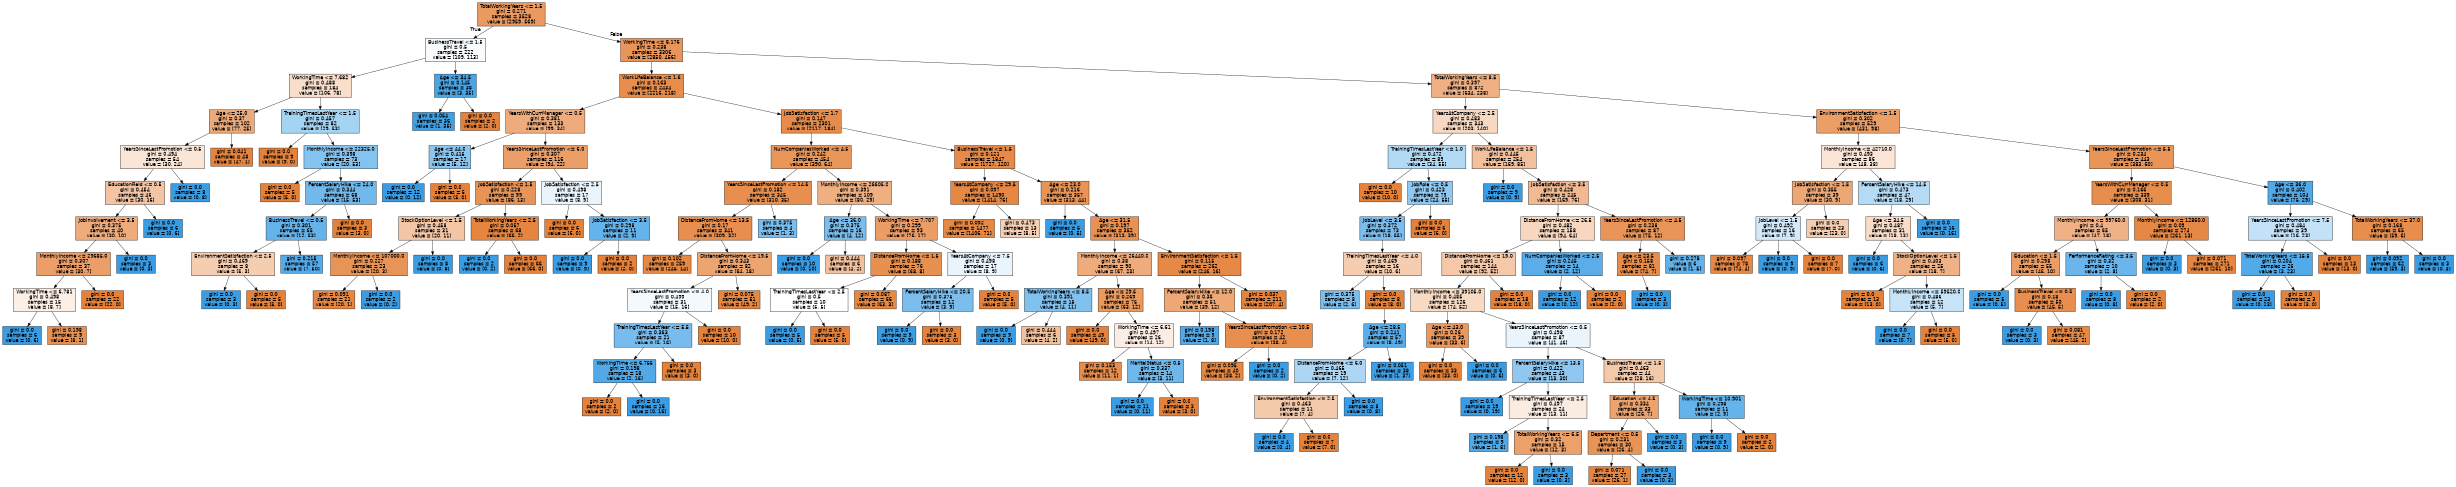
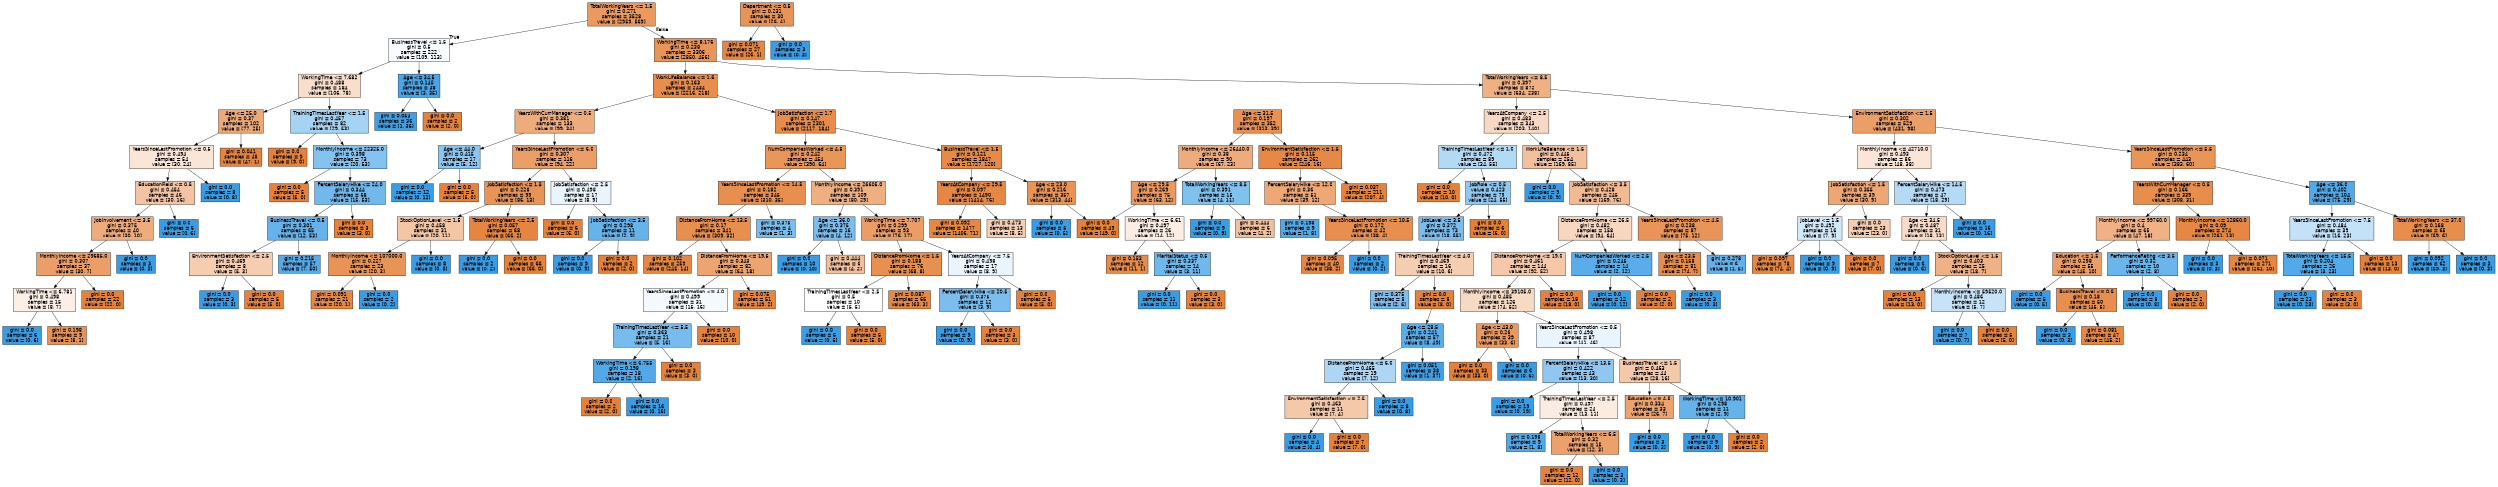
(1430, 193) -> (1488, 193)
(1088, 210) -> (1075, 211)
(1625, 423) -> none
